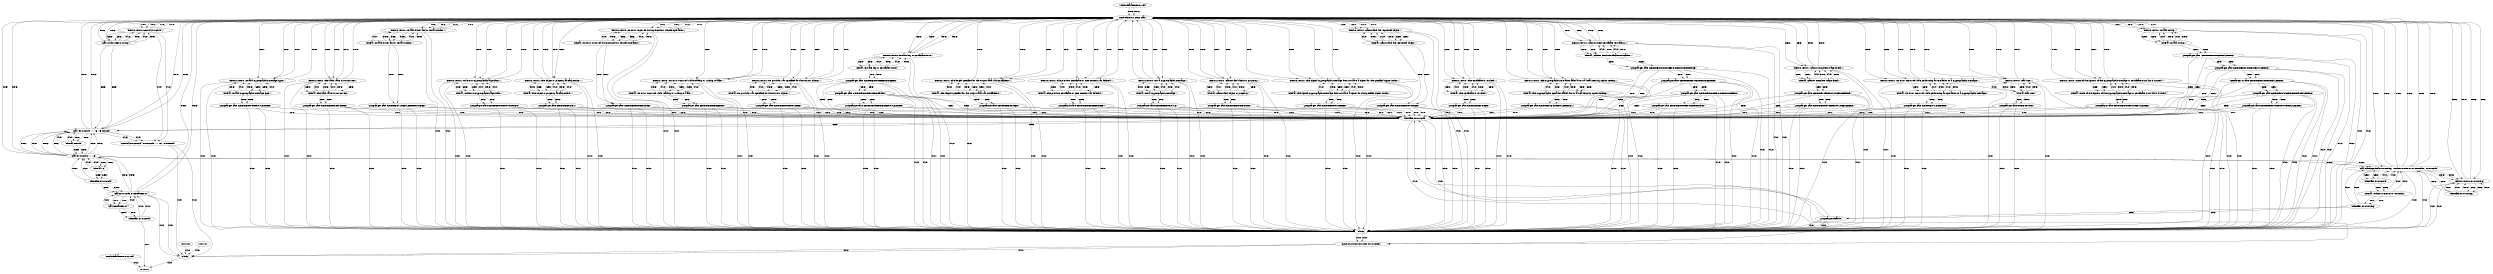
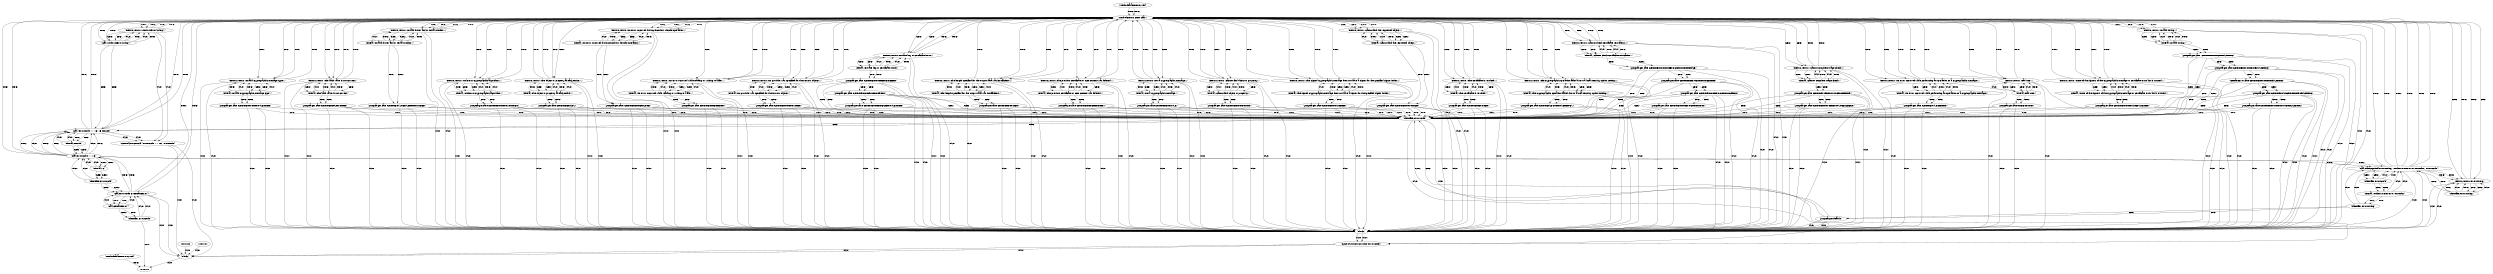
(146, 30) -> (146, 30)
(136, 263) -> (136, 263)
